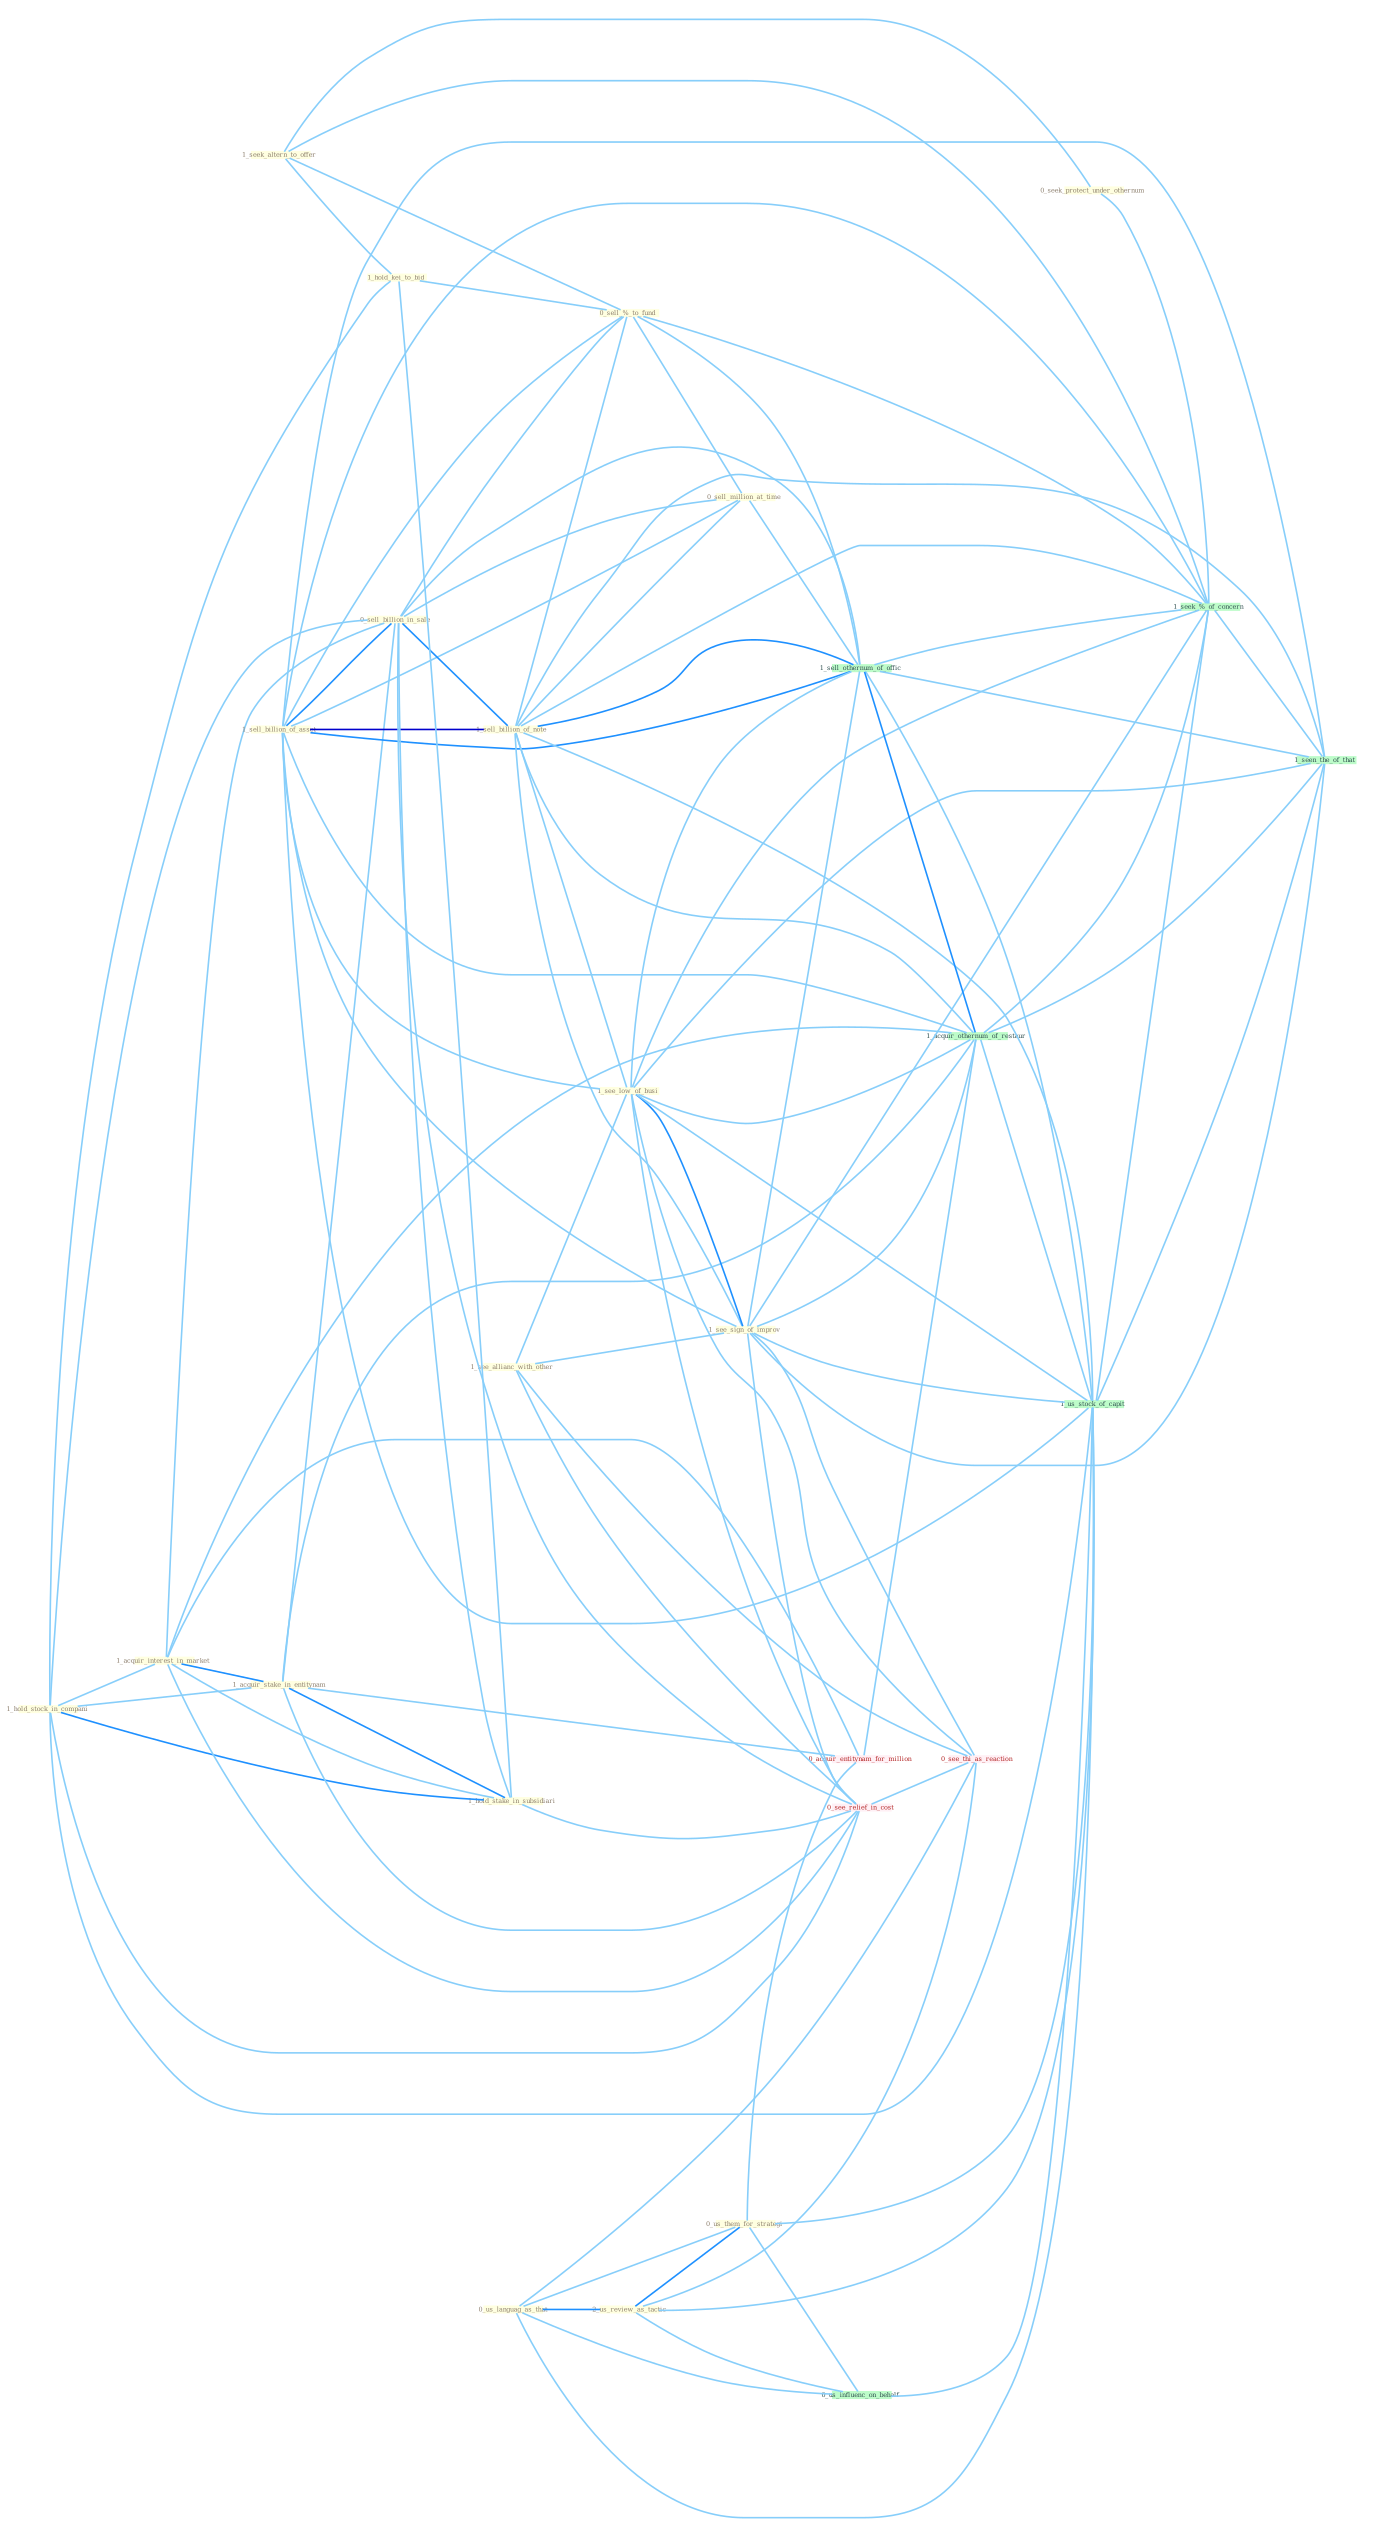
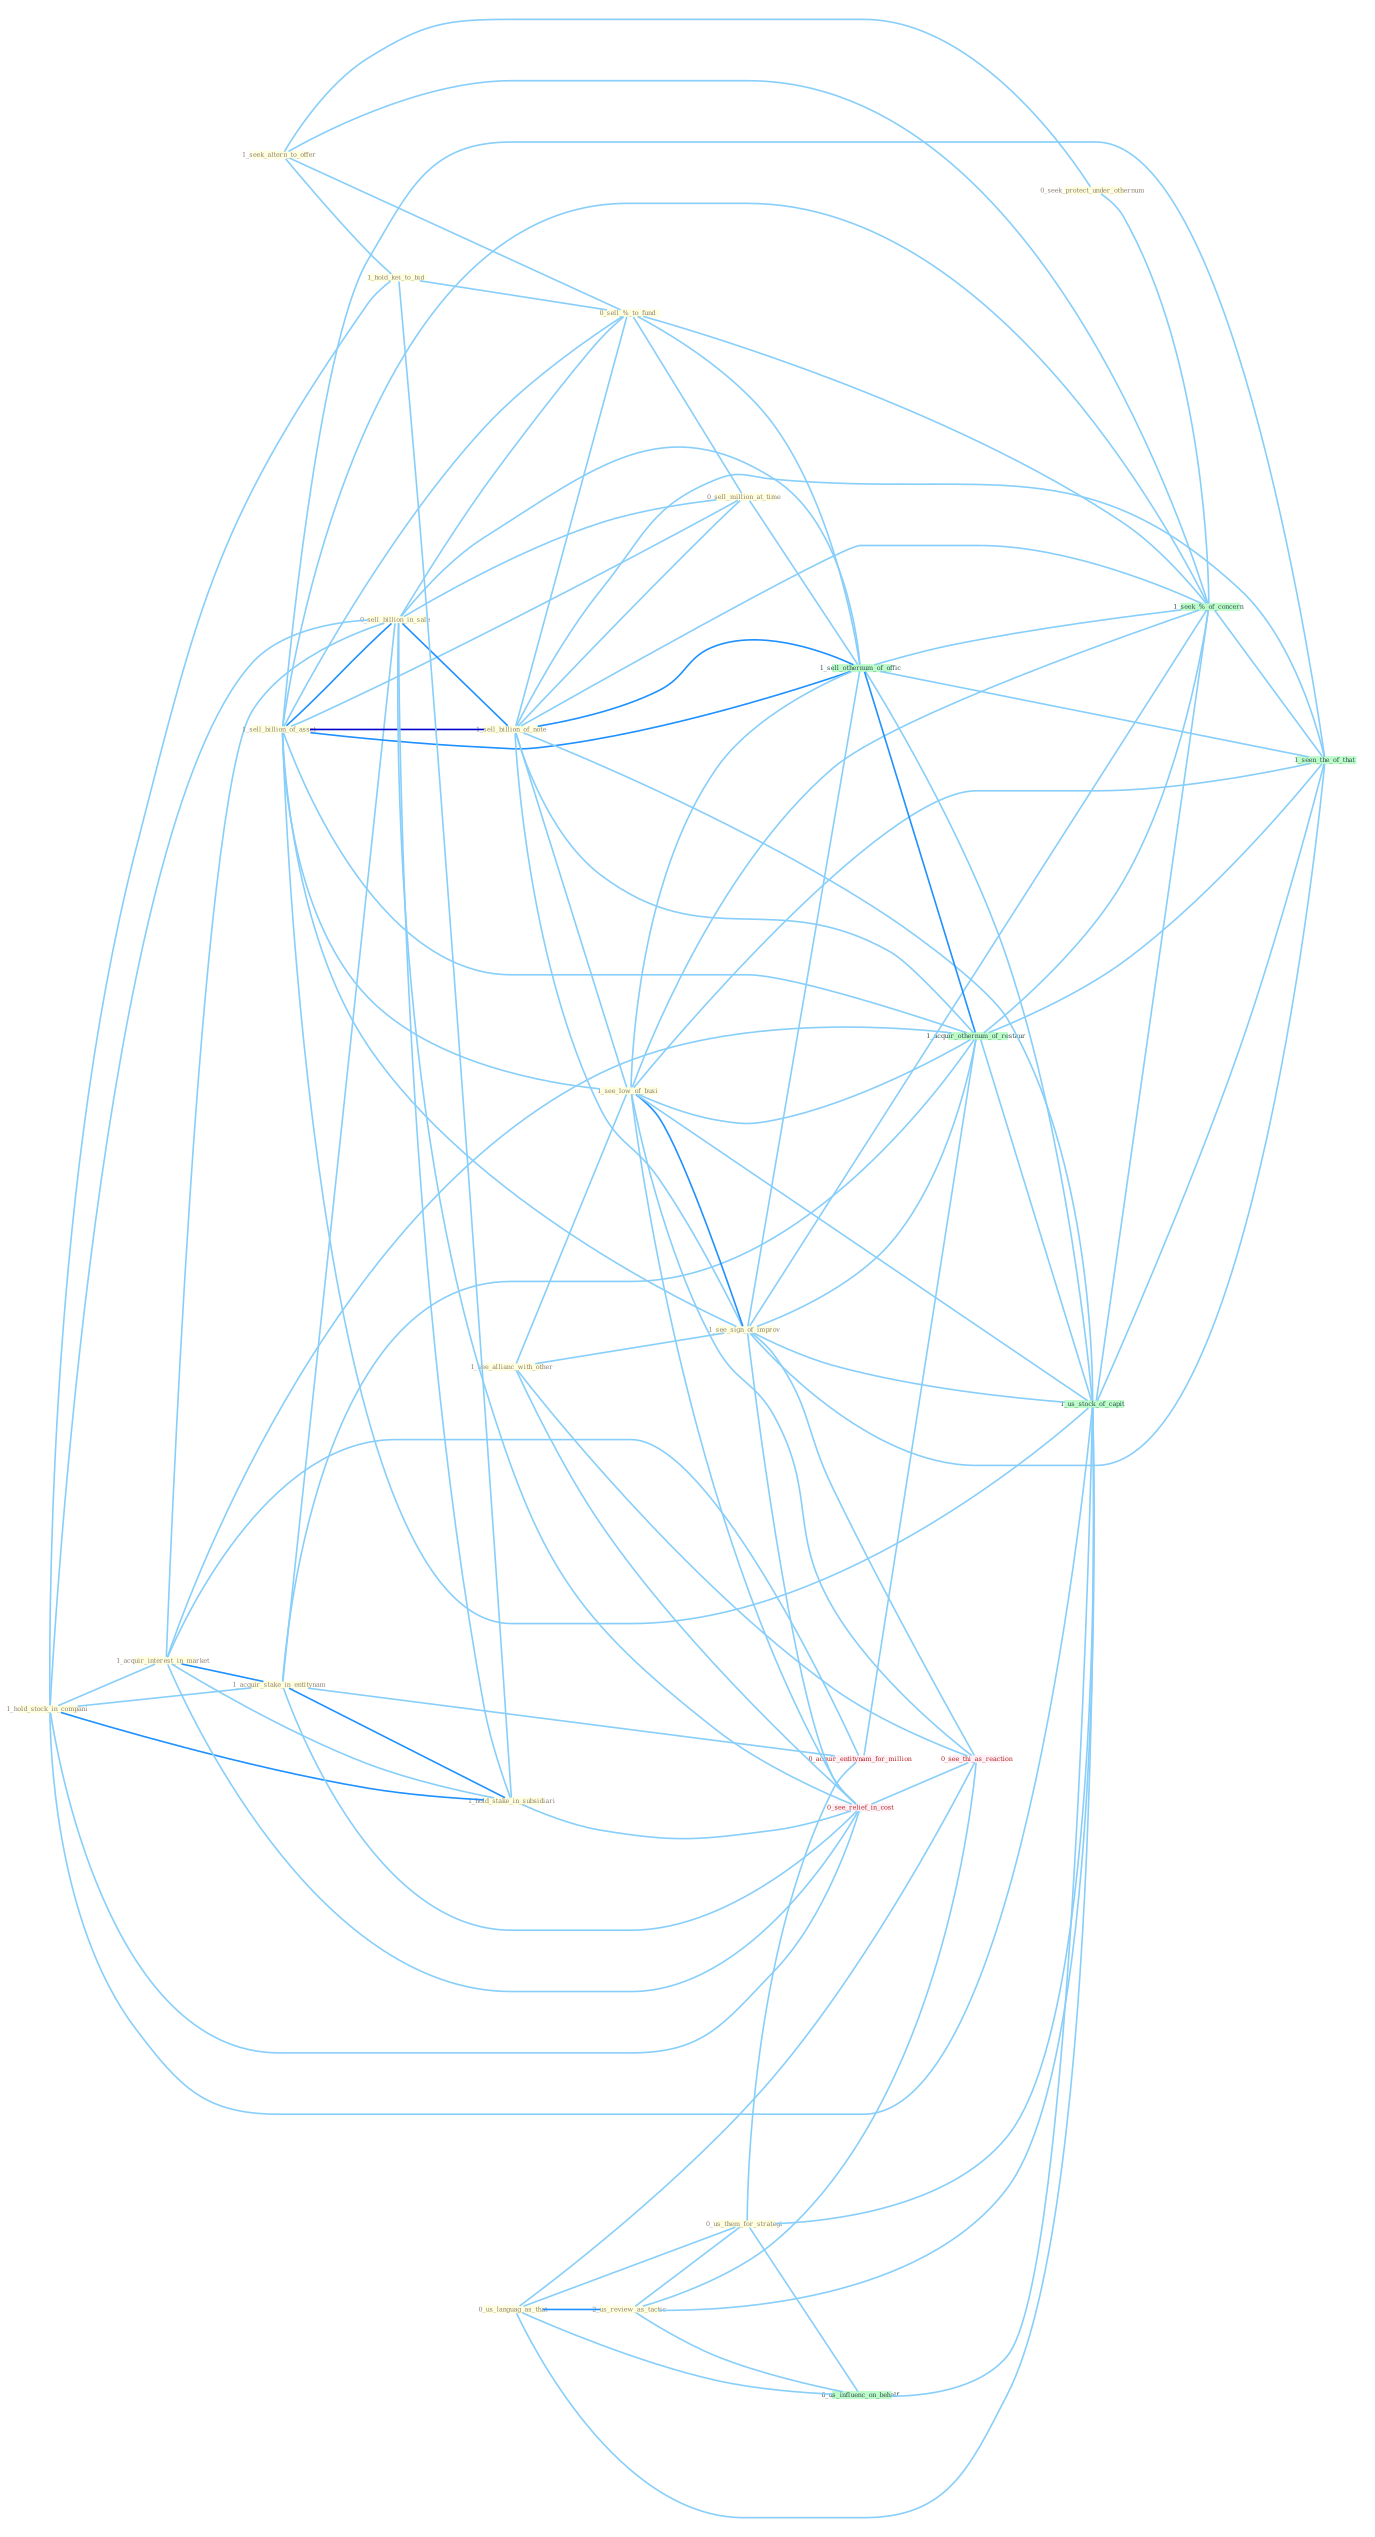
(688, 2267) -> (688, 2267)
